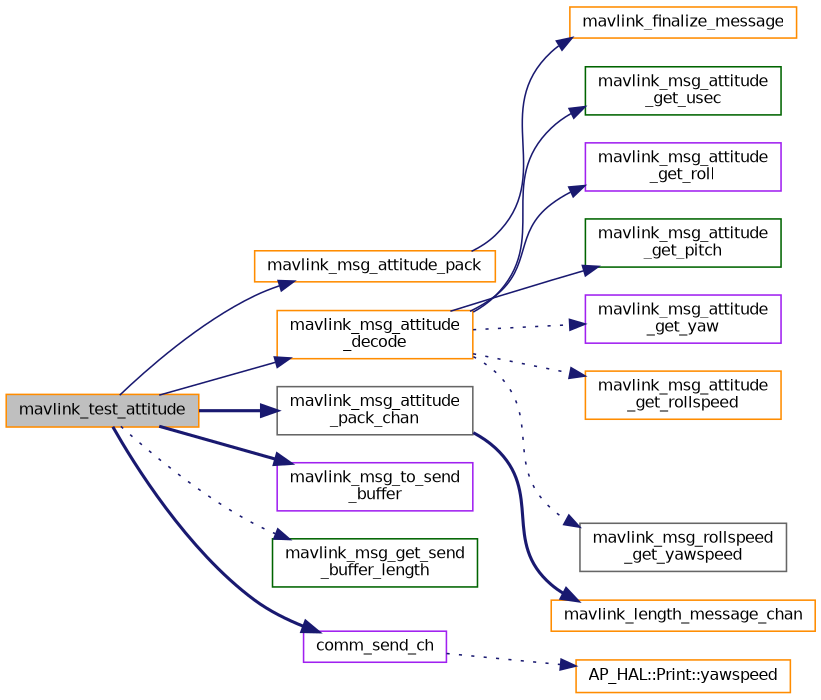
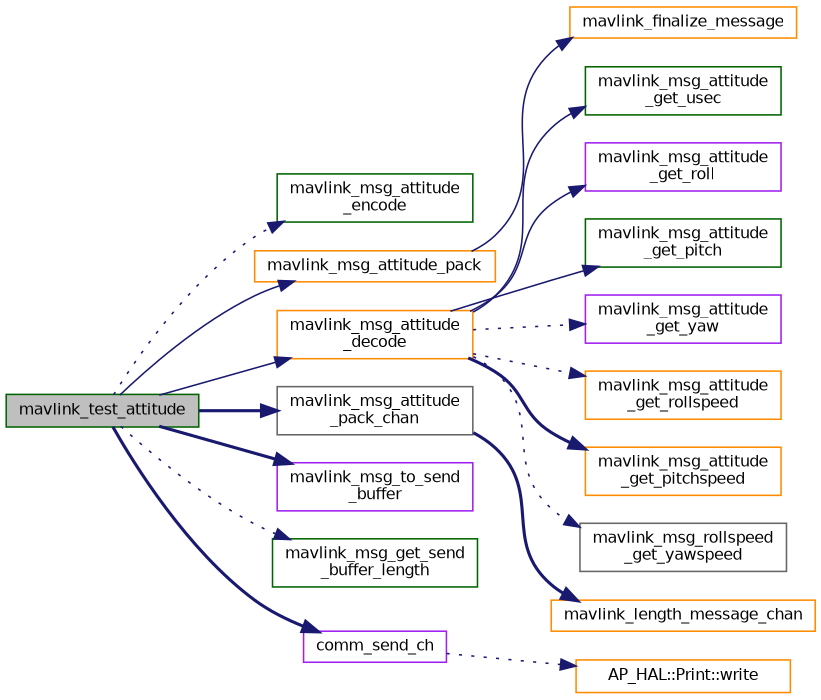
none -> (375, 198)
(102, 411) -> (102, 411)
none -> (683, 471)
(683, 676) -> (683, 676)
